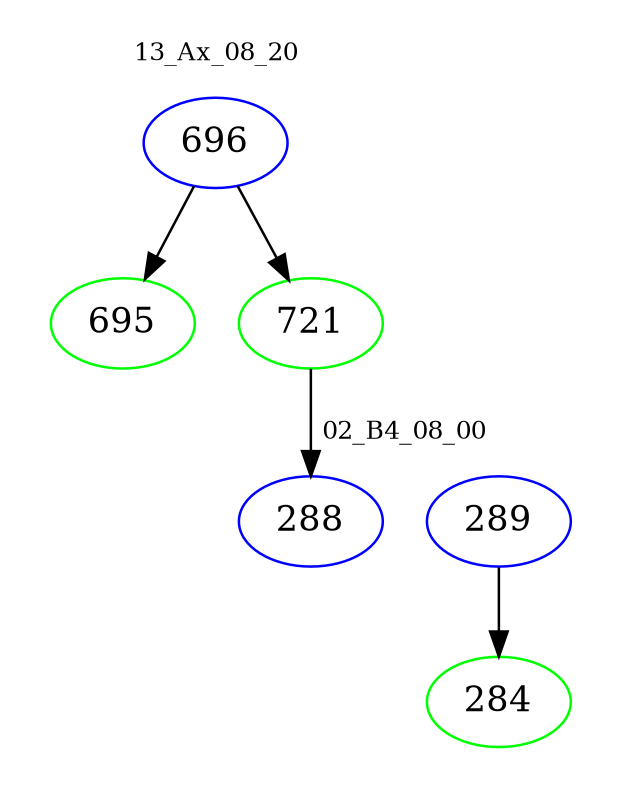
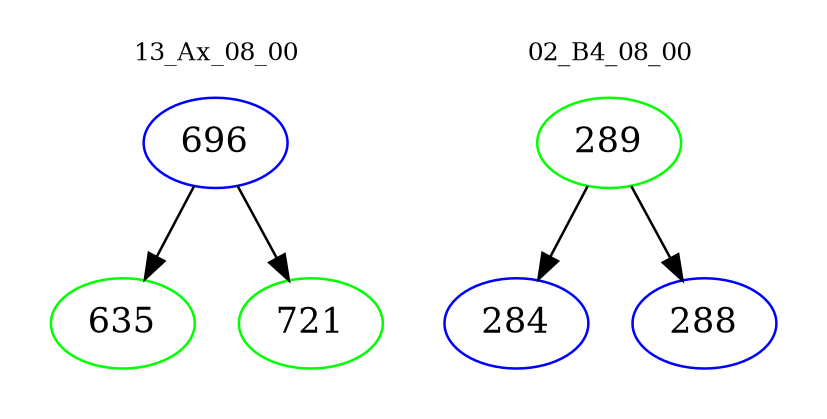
(217, 54) -> (217, 54)
(123, 323) -> (123, 323)
(311, 424) -> (651, 222)
(499, 521) -> (609, 143)
(499, 702) -> (516, 323)
